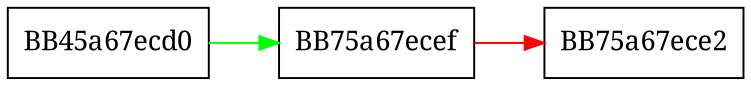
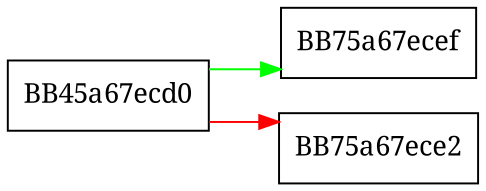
(500, 43) -> (234, 122)
